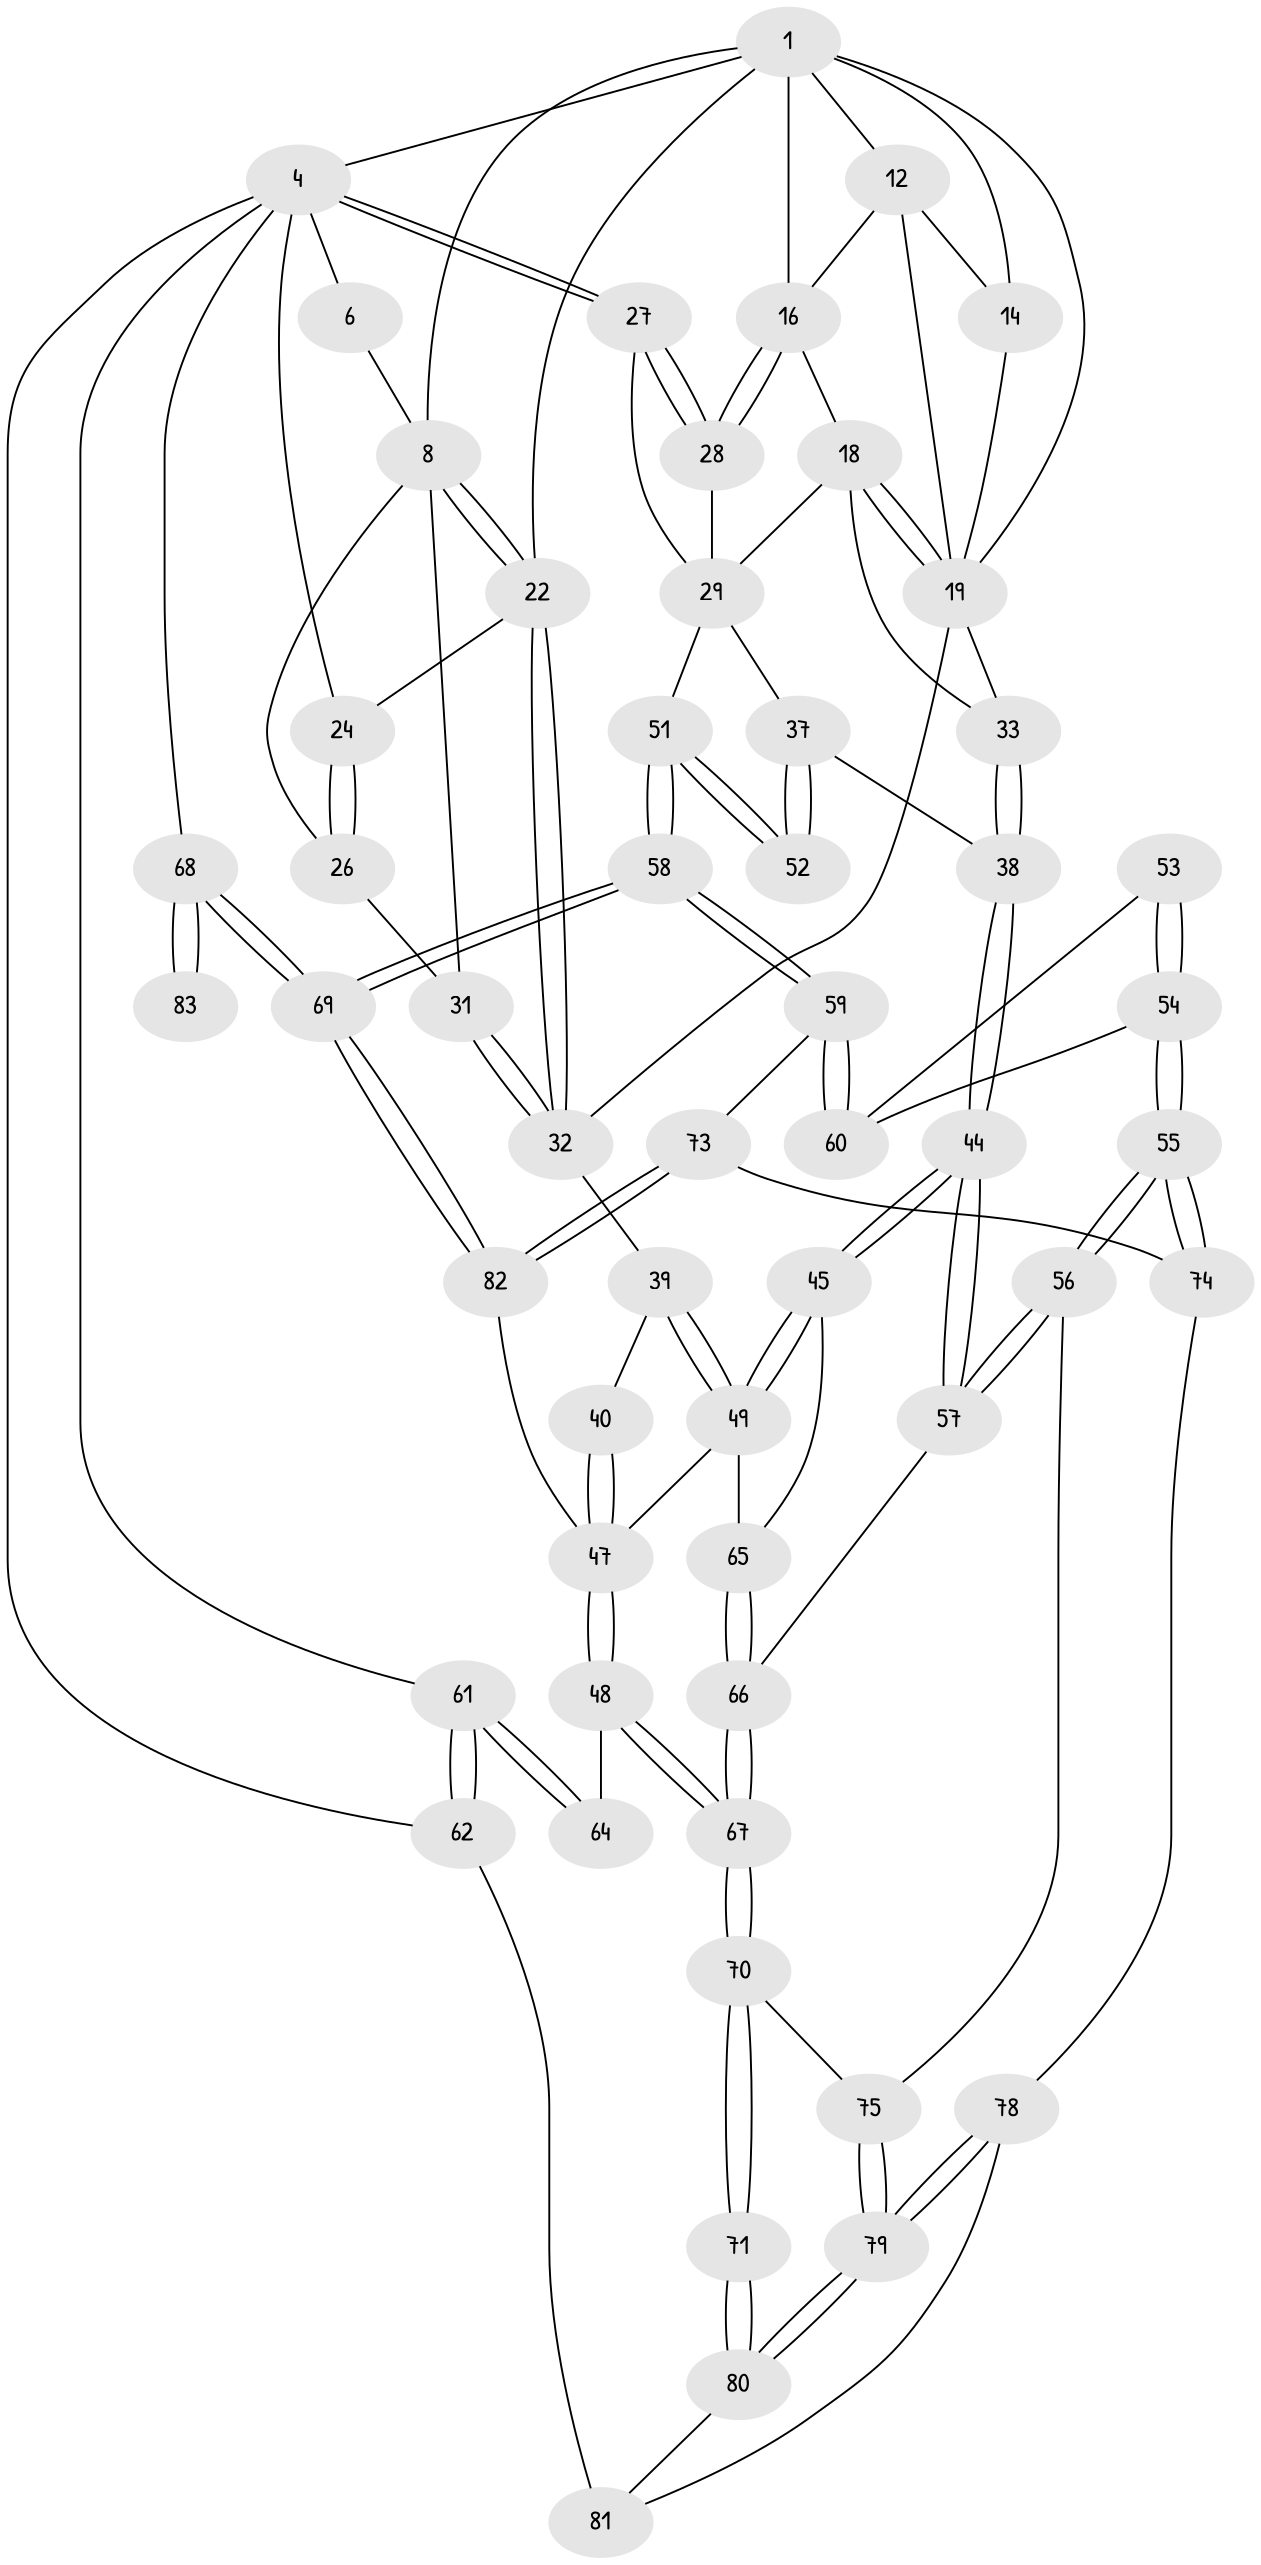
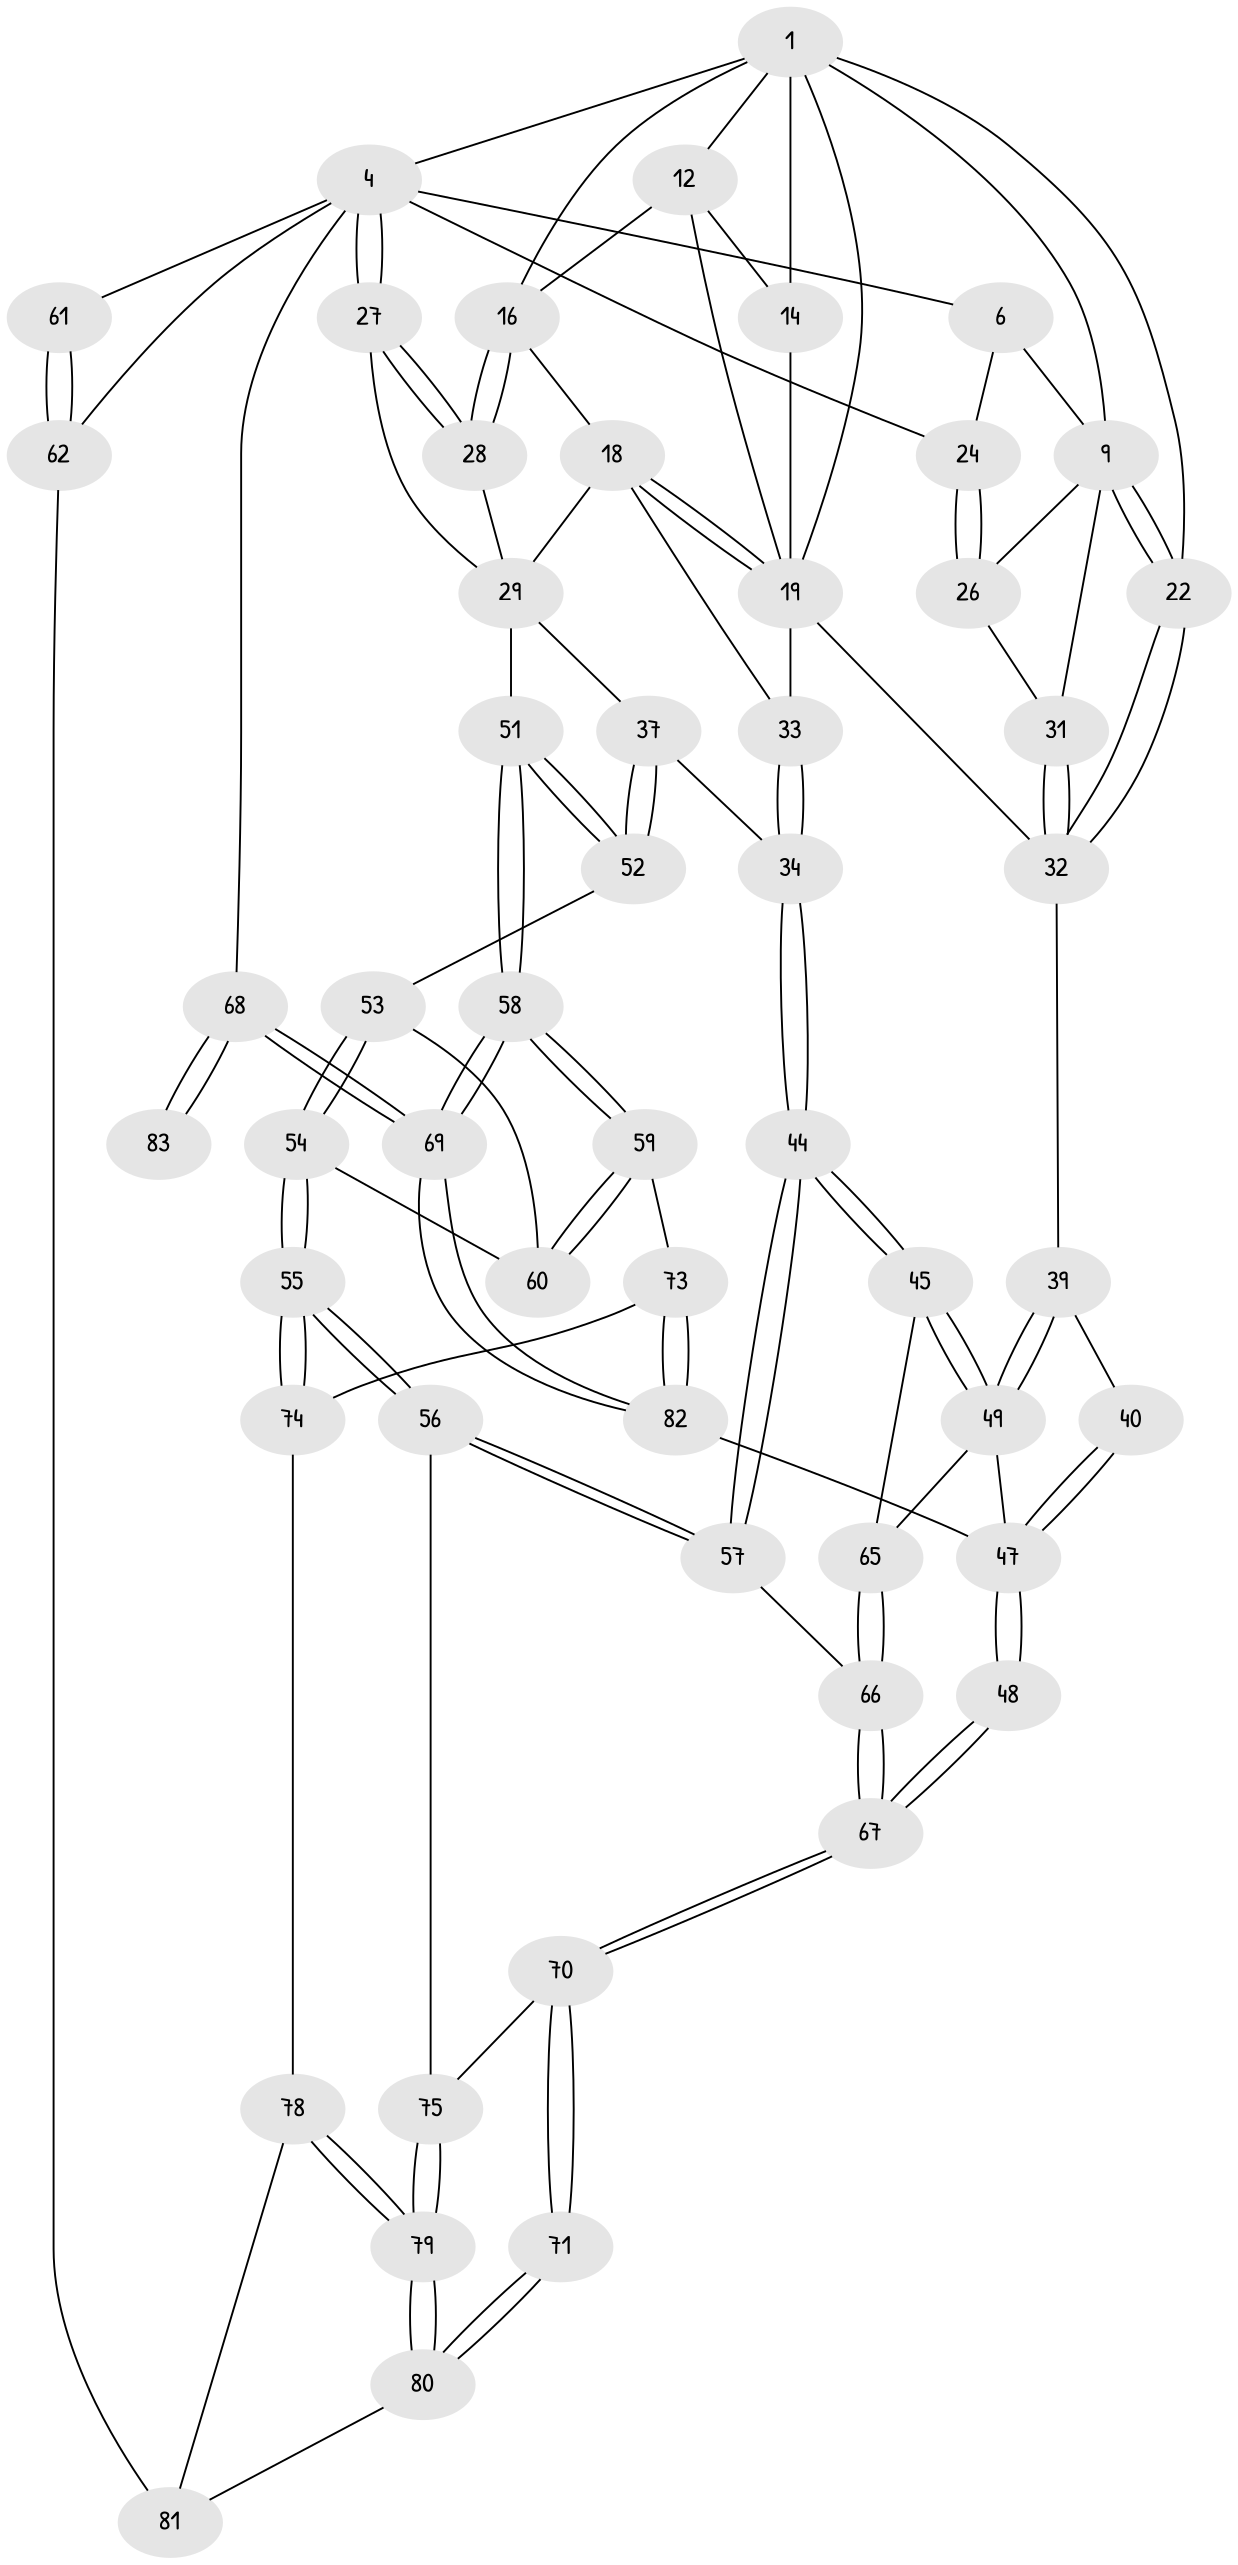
(429, 456) -> (1106, 456)
(453, 654) -> (985, 386)
(1009, 869) -> (790, 869)
none -> (485, 947)
(601, 1834) -> none
